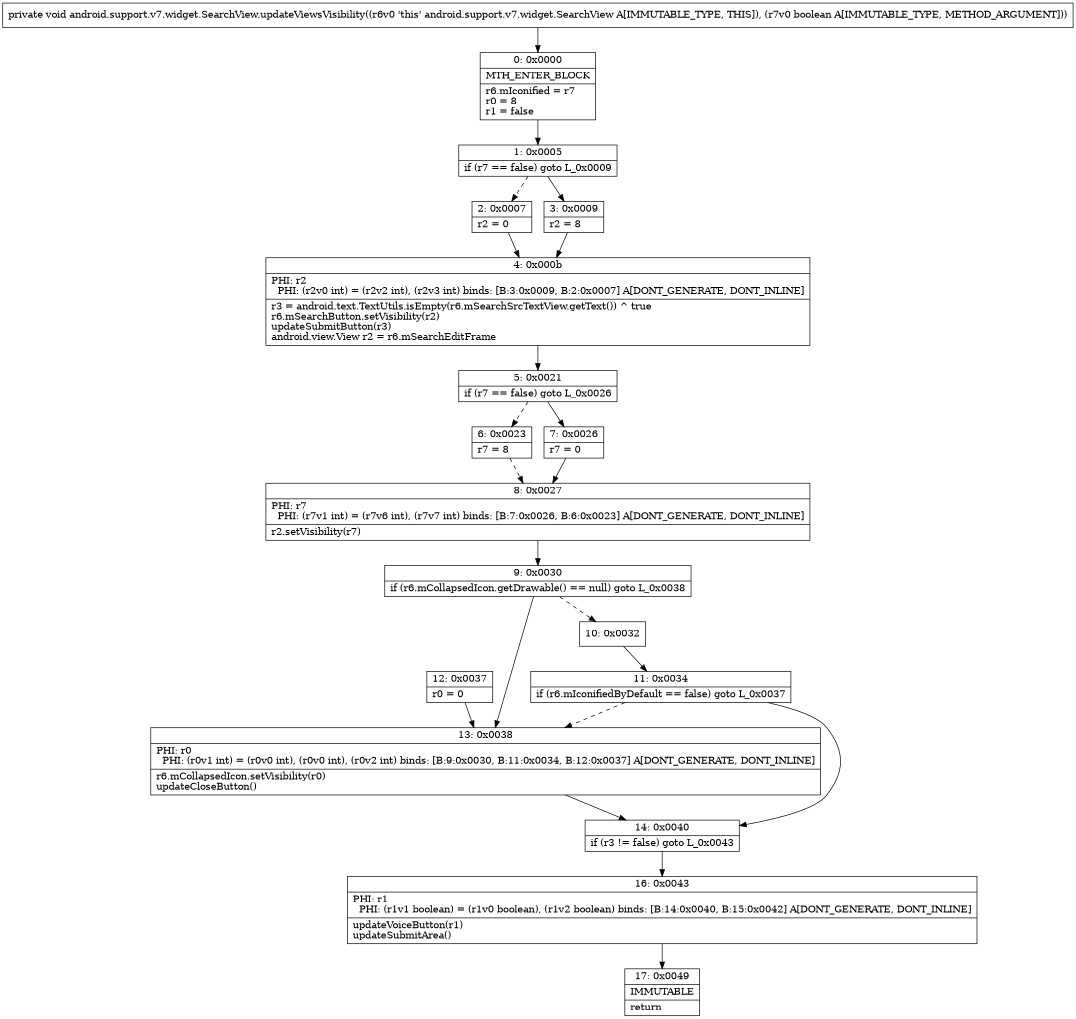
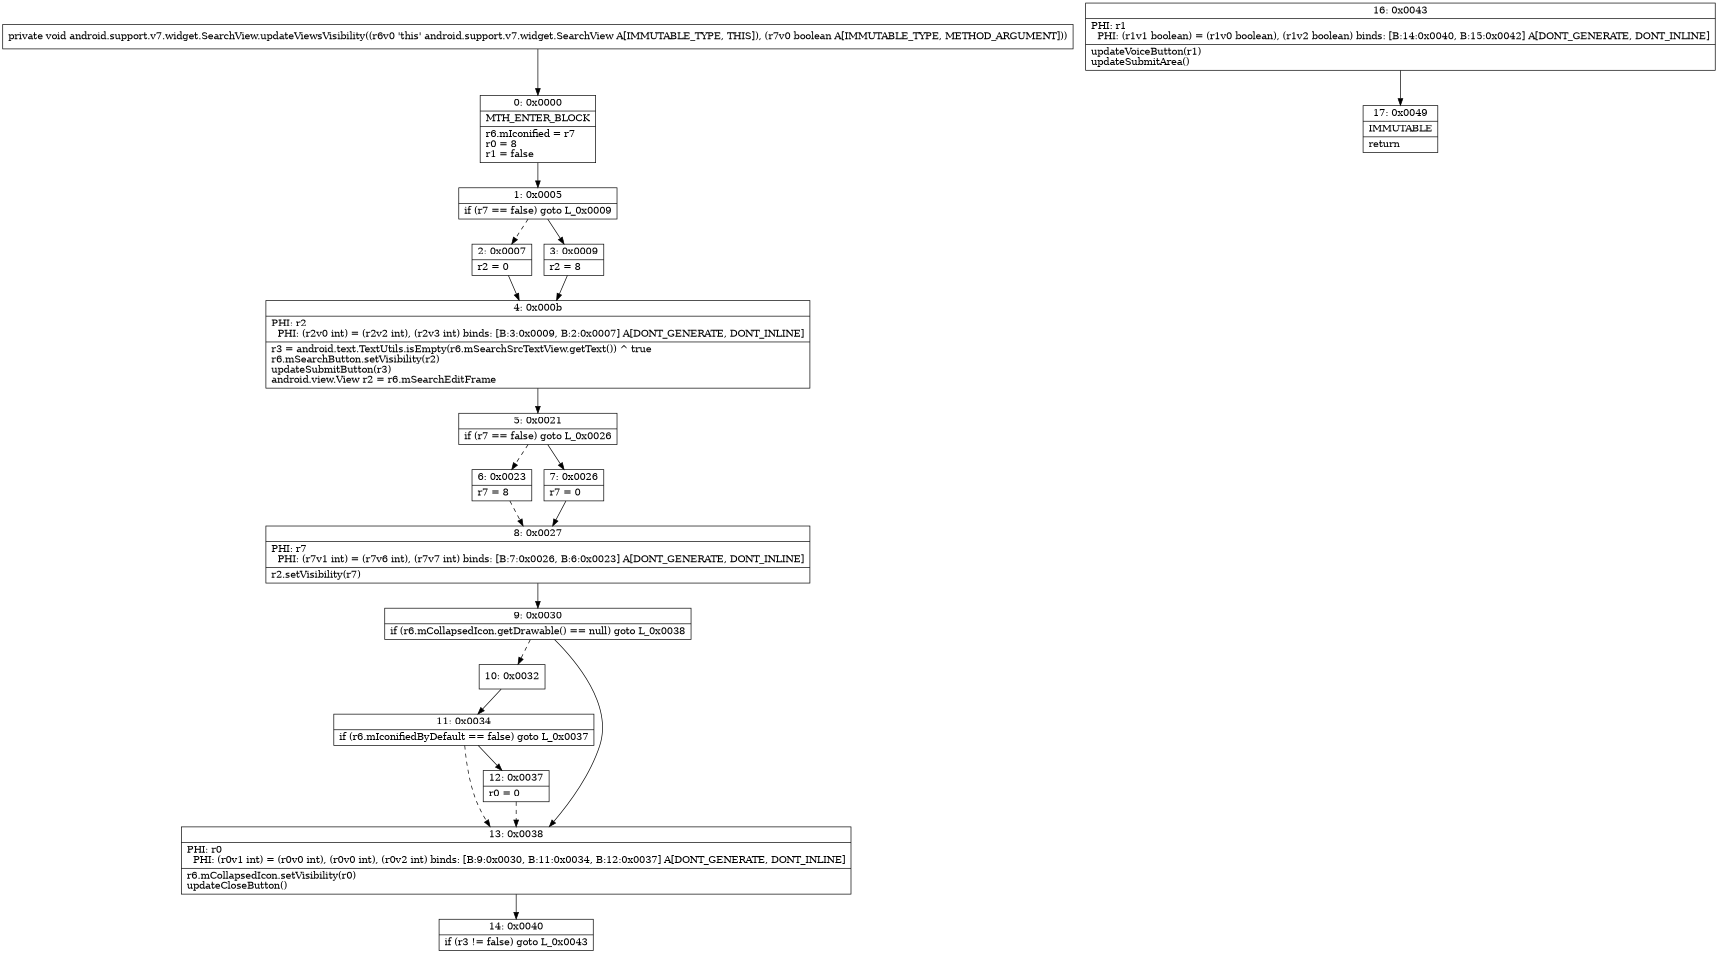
(468, 712) -> (516, 811)
(839, 772) -> (488, 755)
(662, 860) -> none
